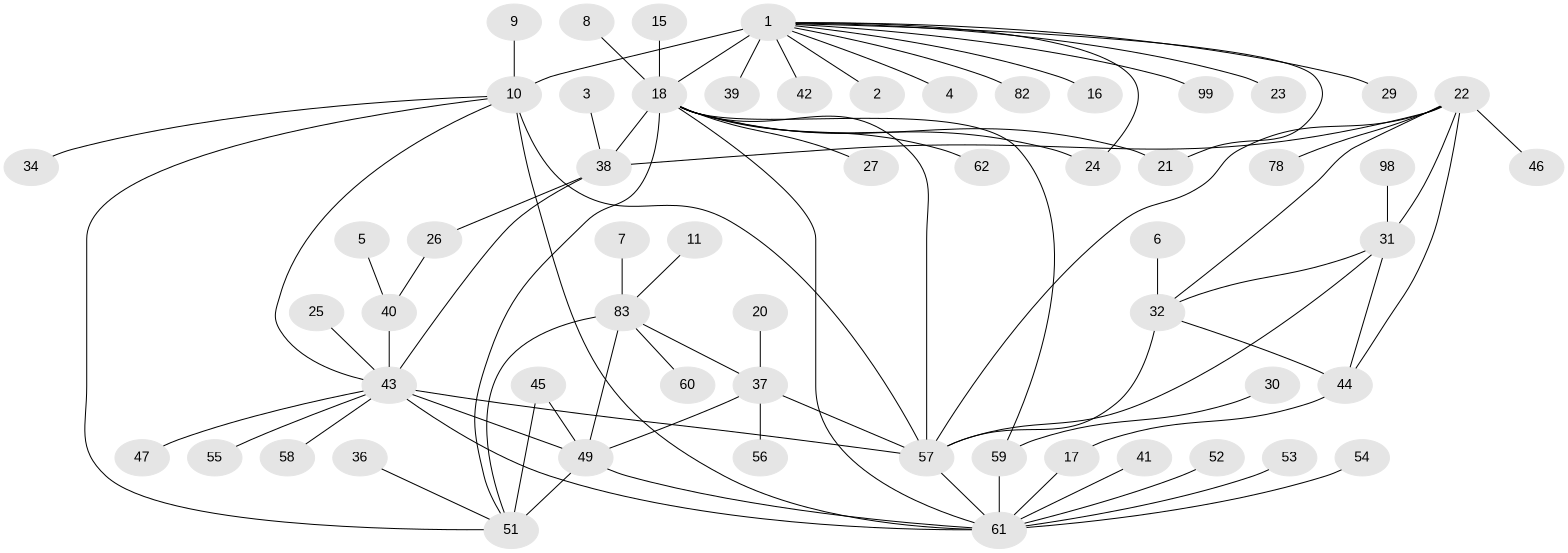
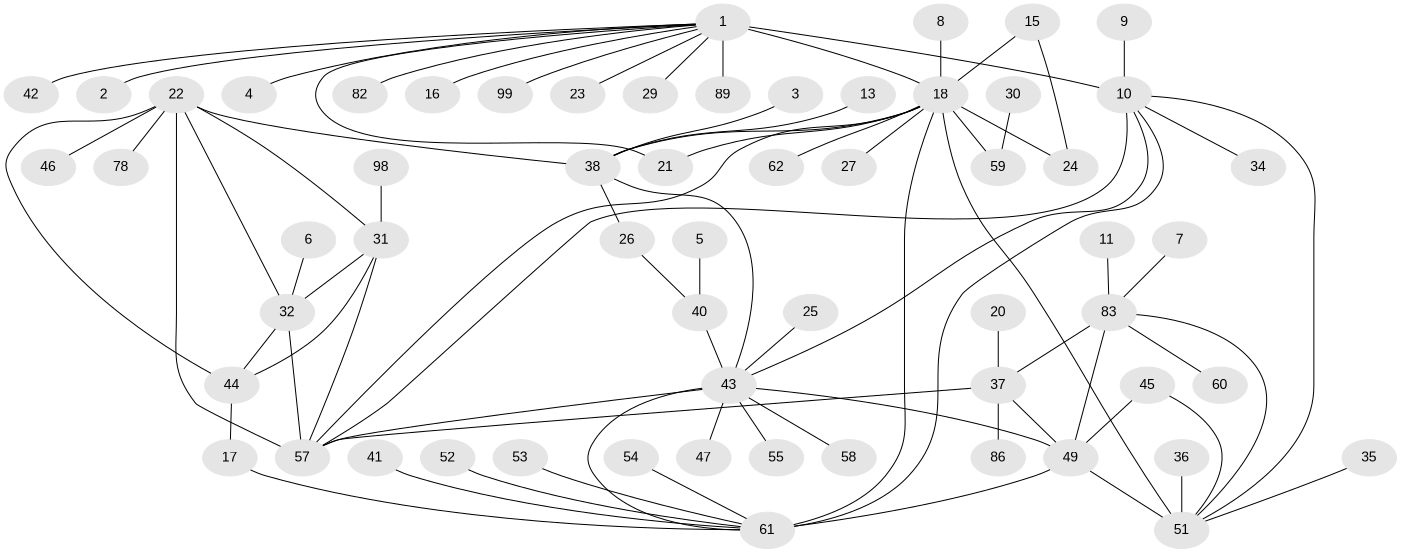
(1084, 51) -> (1054, 94)
(732, 95) -> (723, 95)
none -> (868, 95)
(760, 458) -> (998, 458)
none -> (1369, 458)
(963, 494) -> none
(999, 494) -> none
